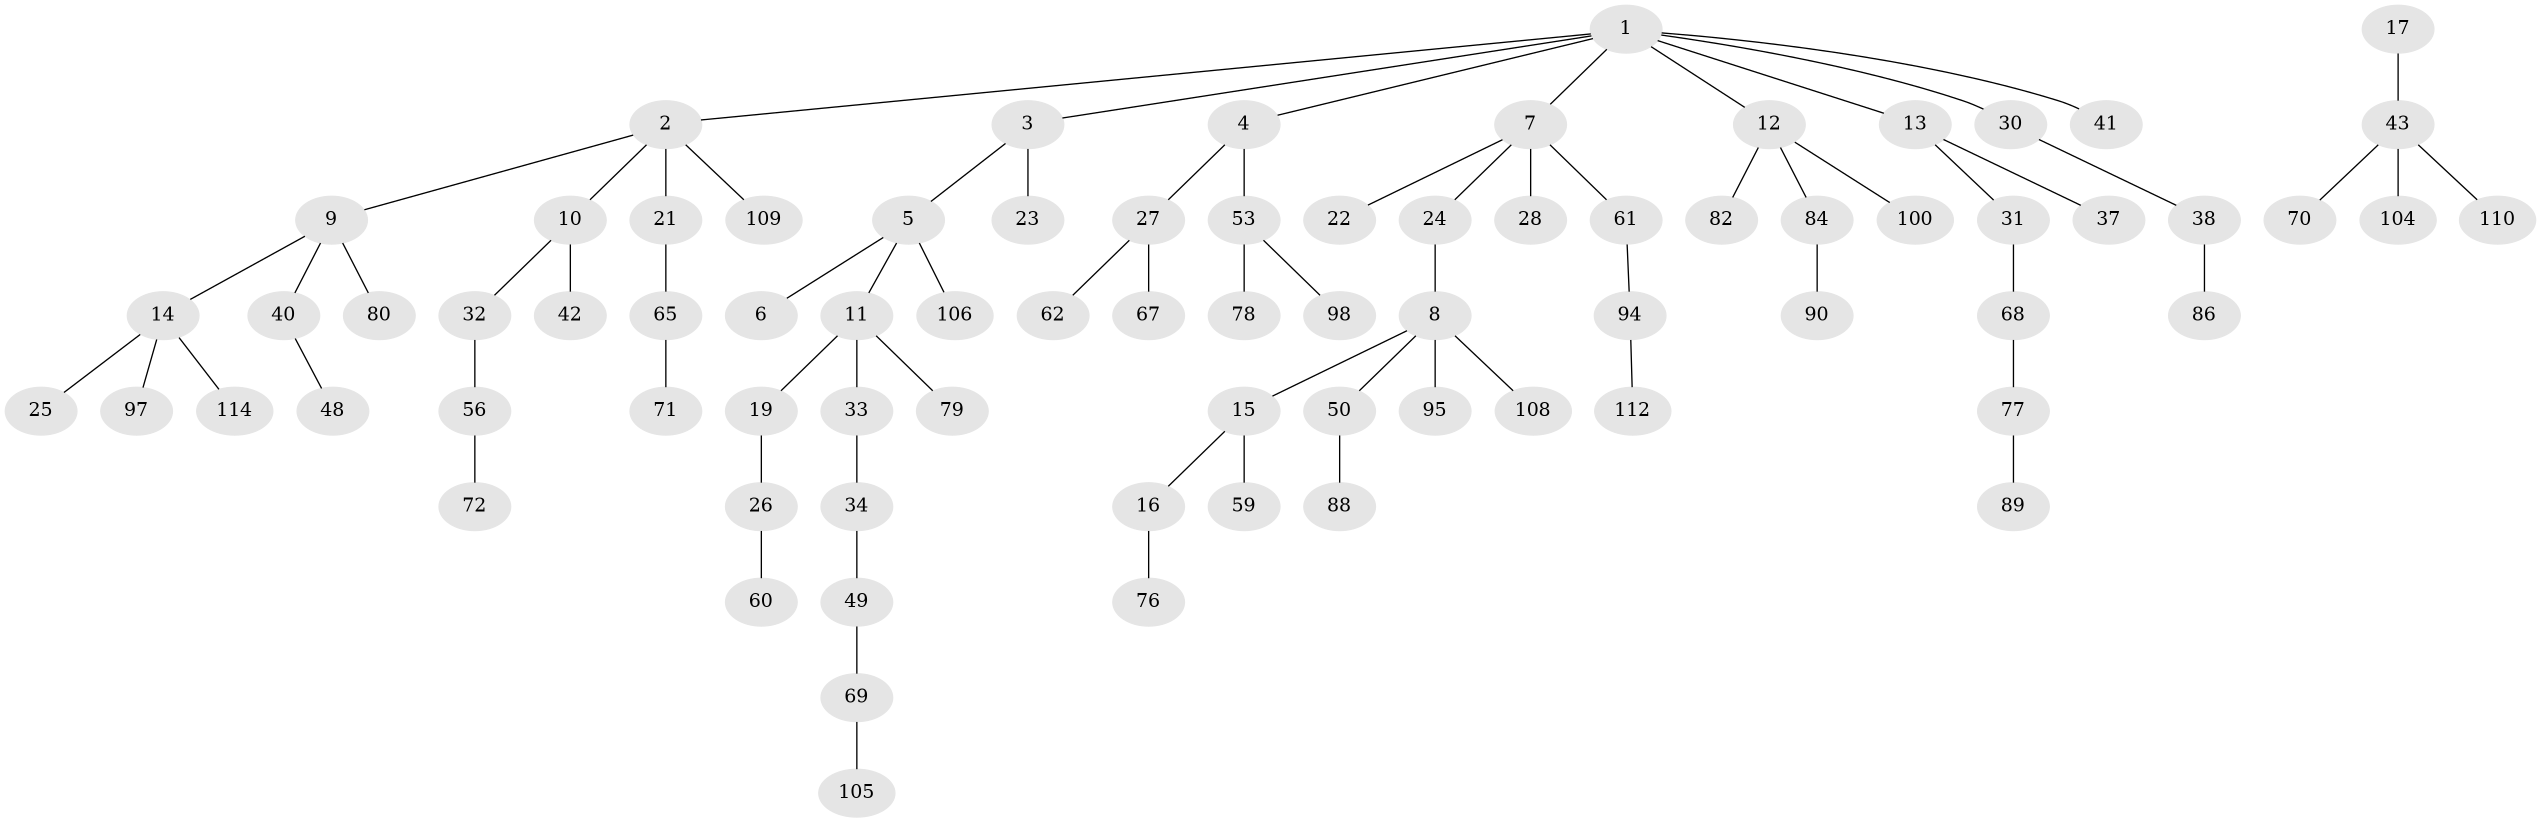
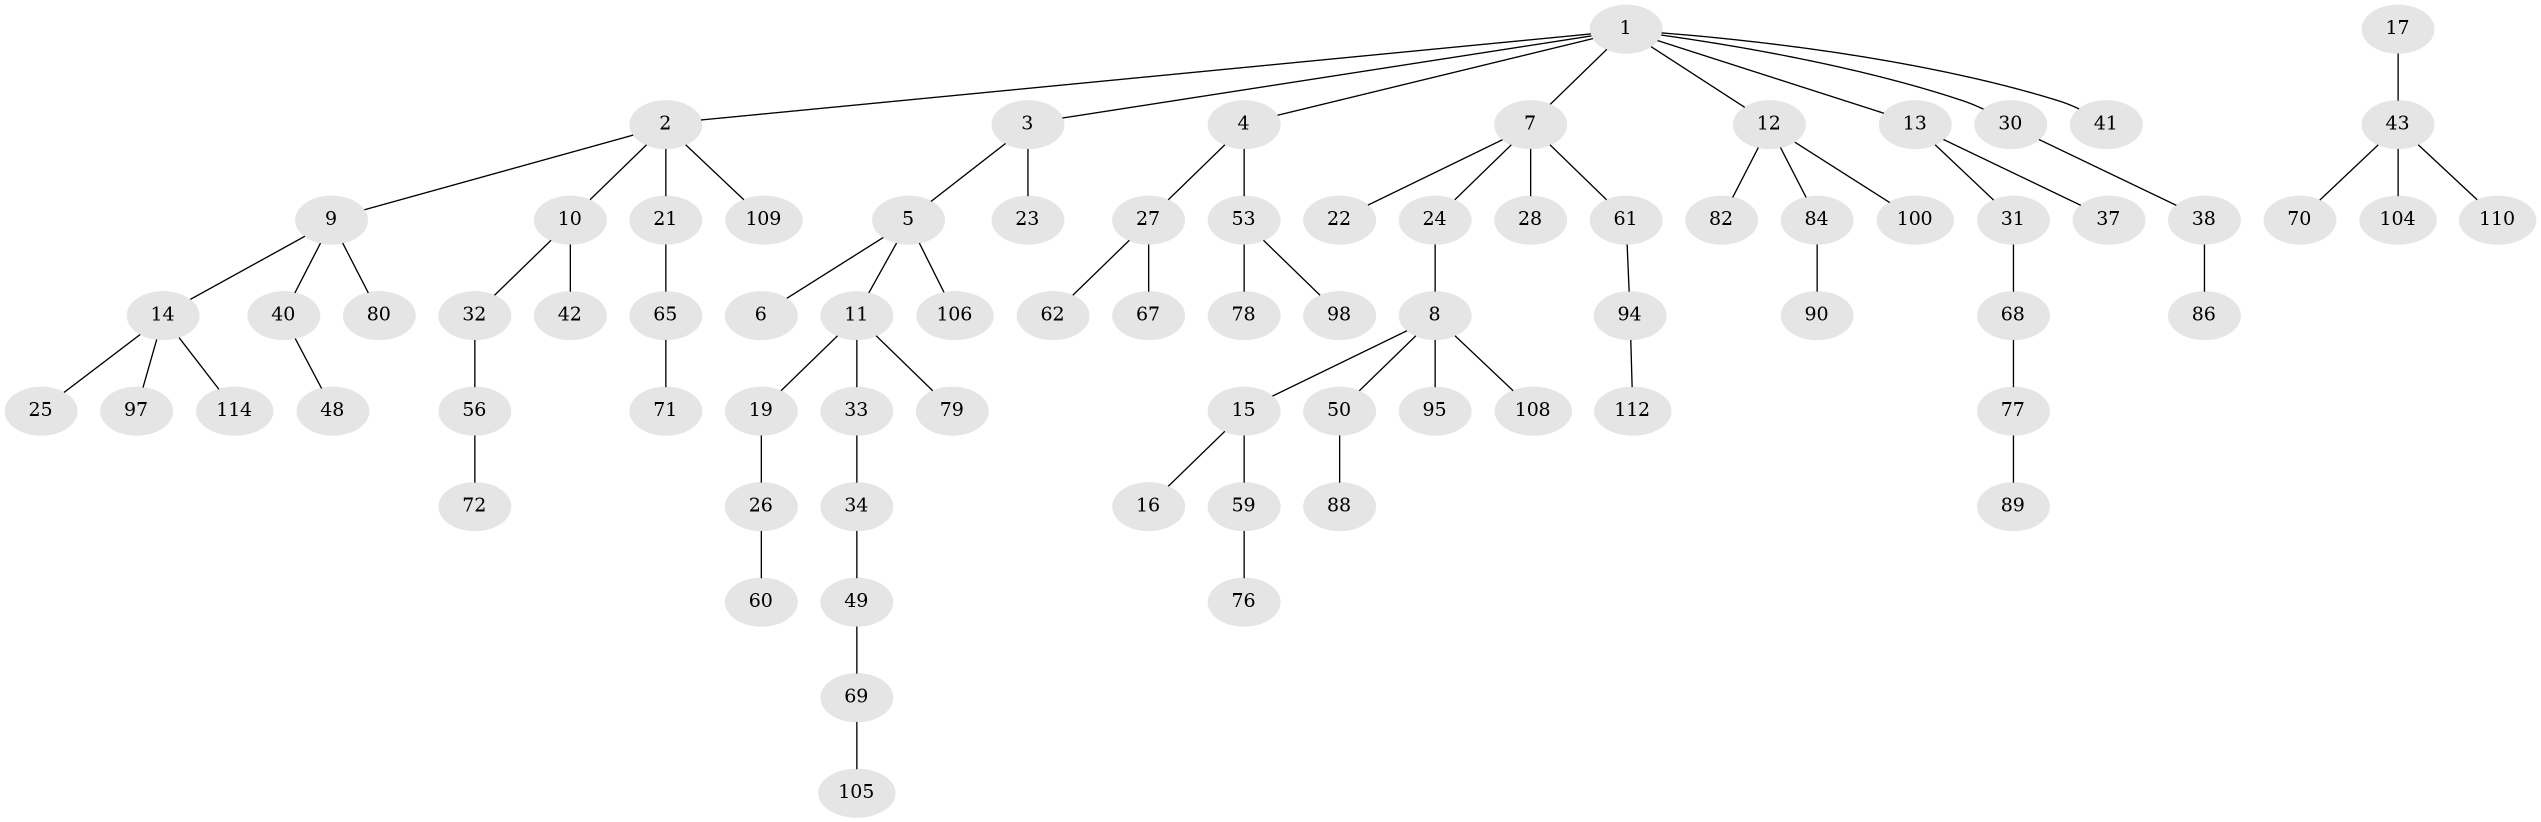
(1149, 555) -> (1244, 555)
